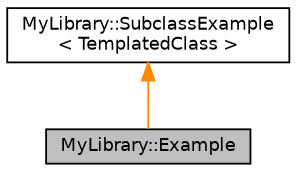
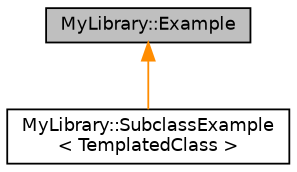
(148, 105) -> (148, 85)
